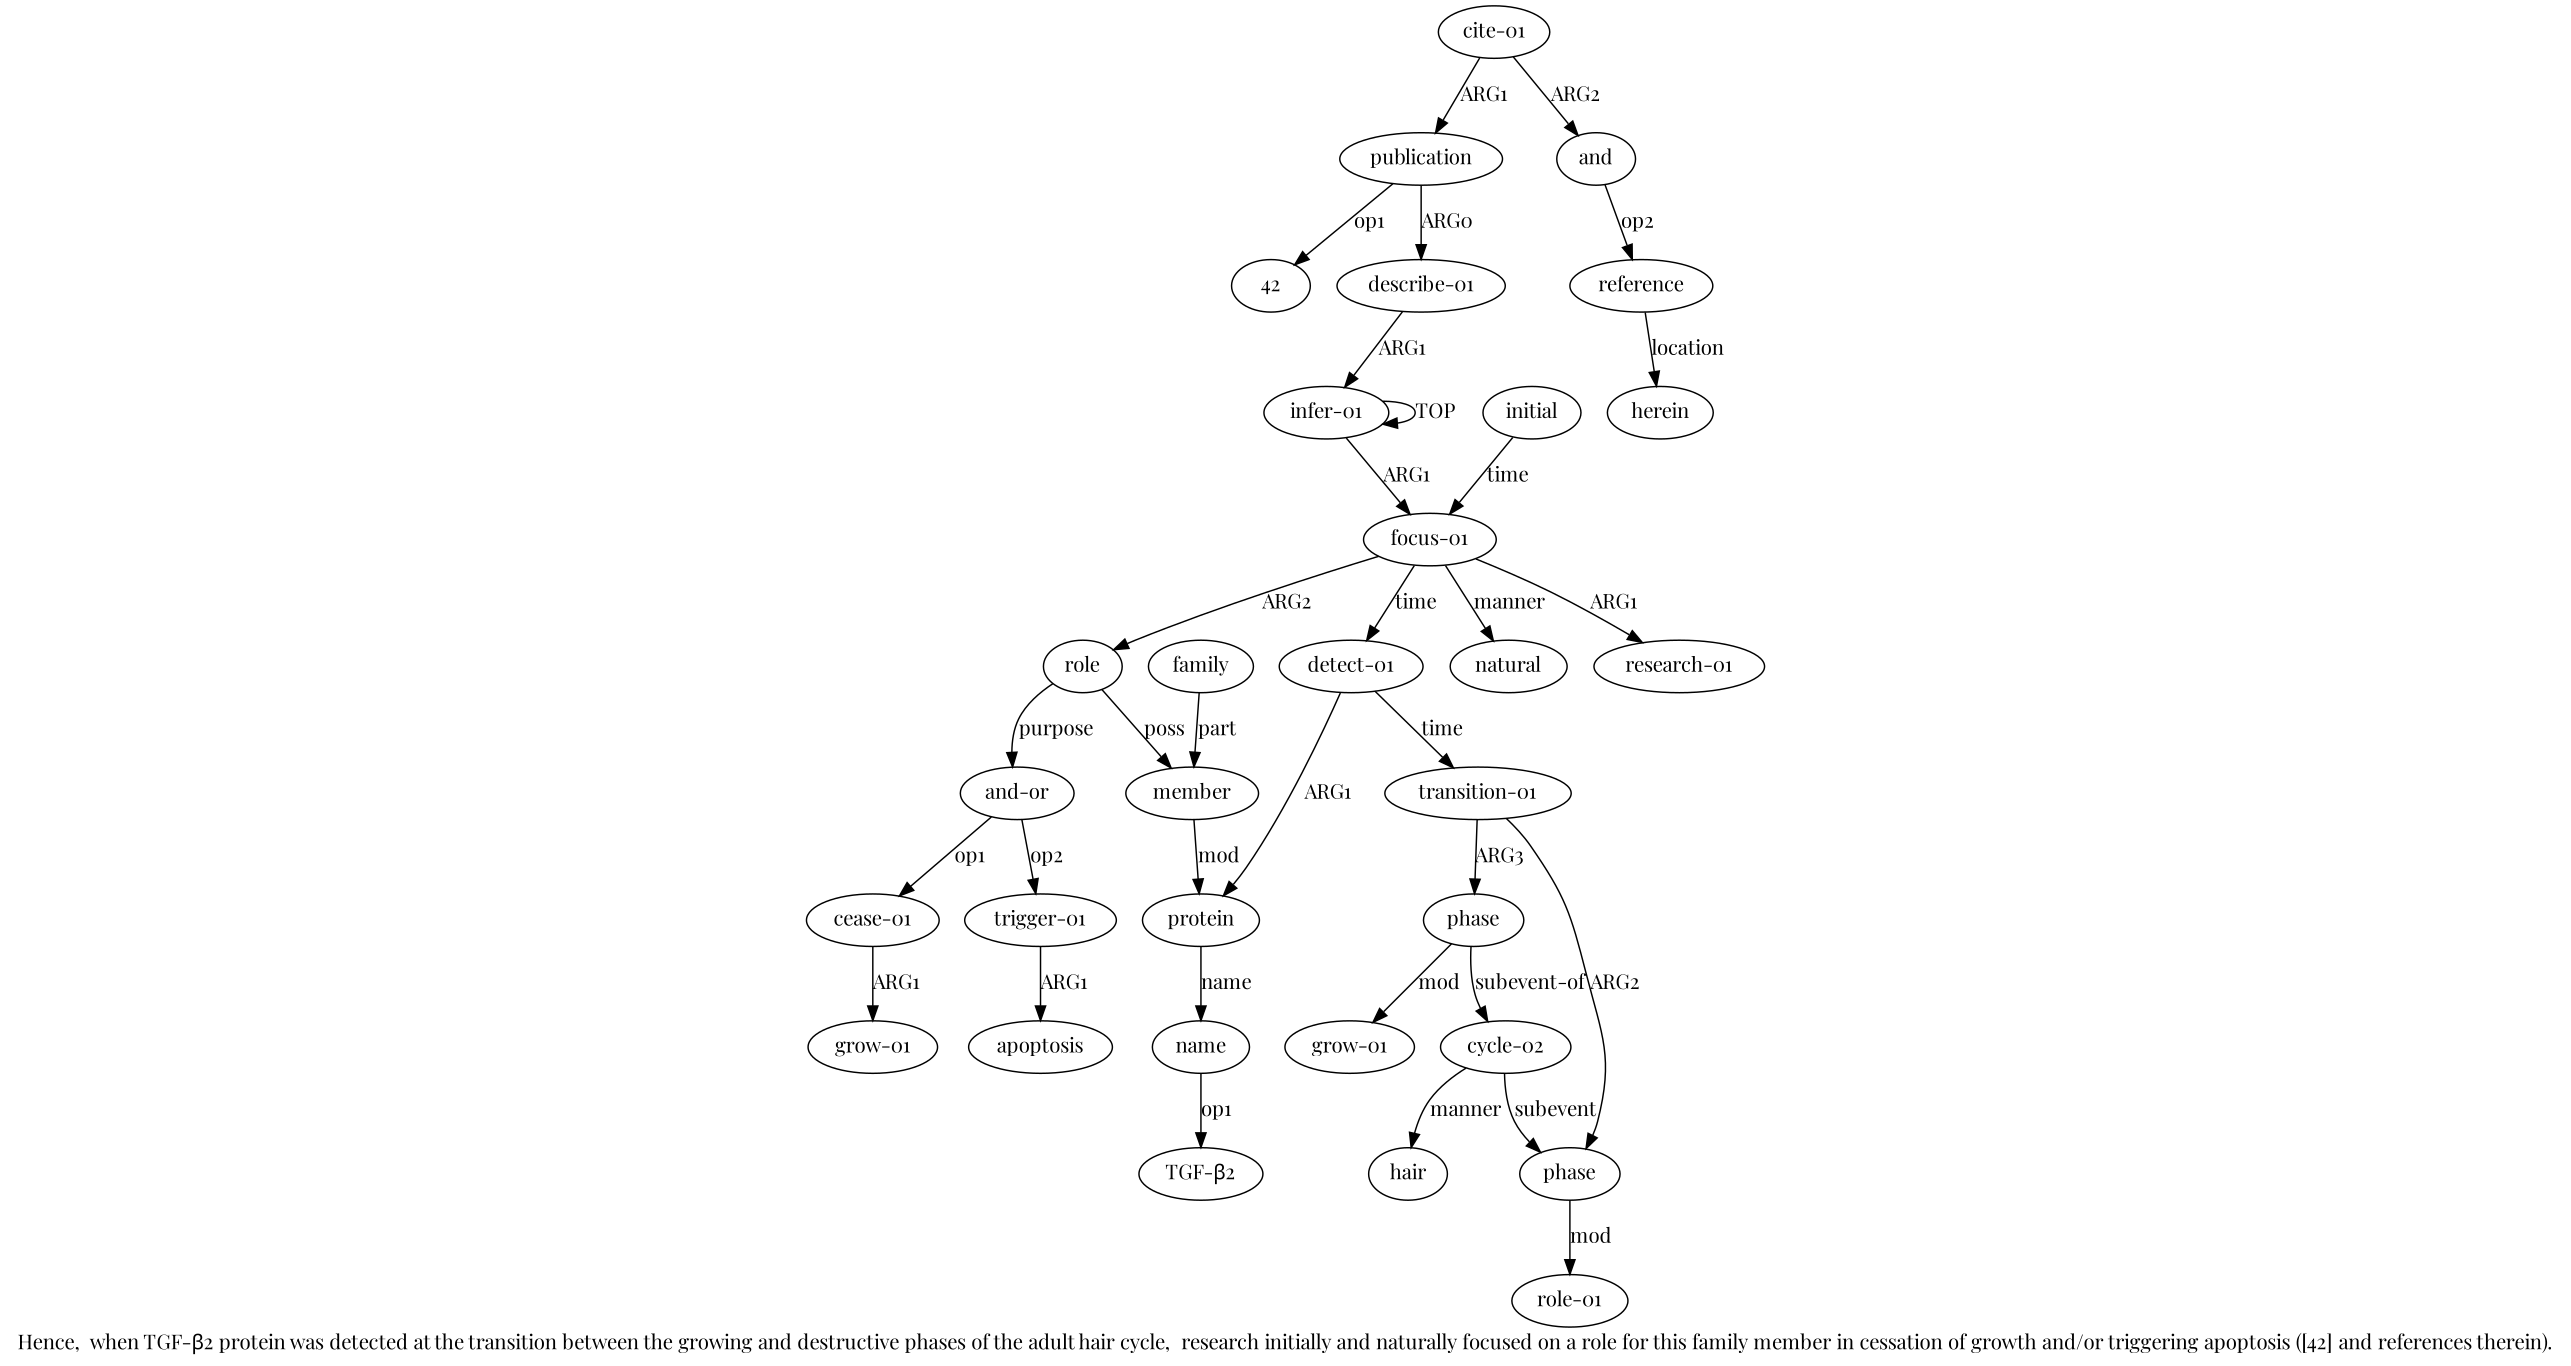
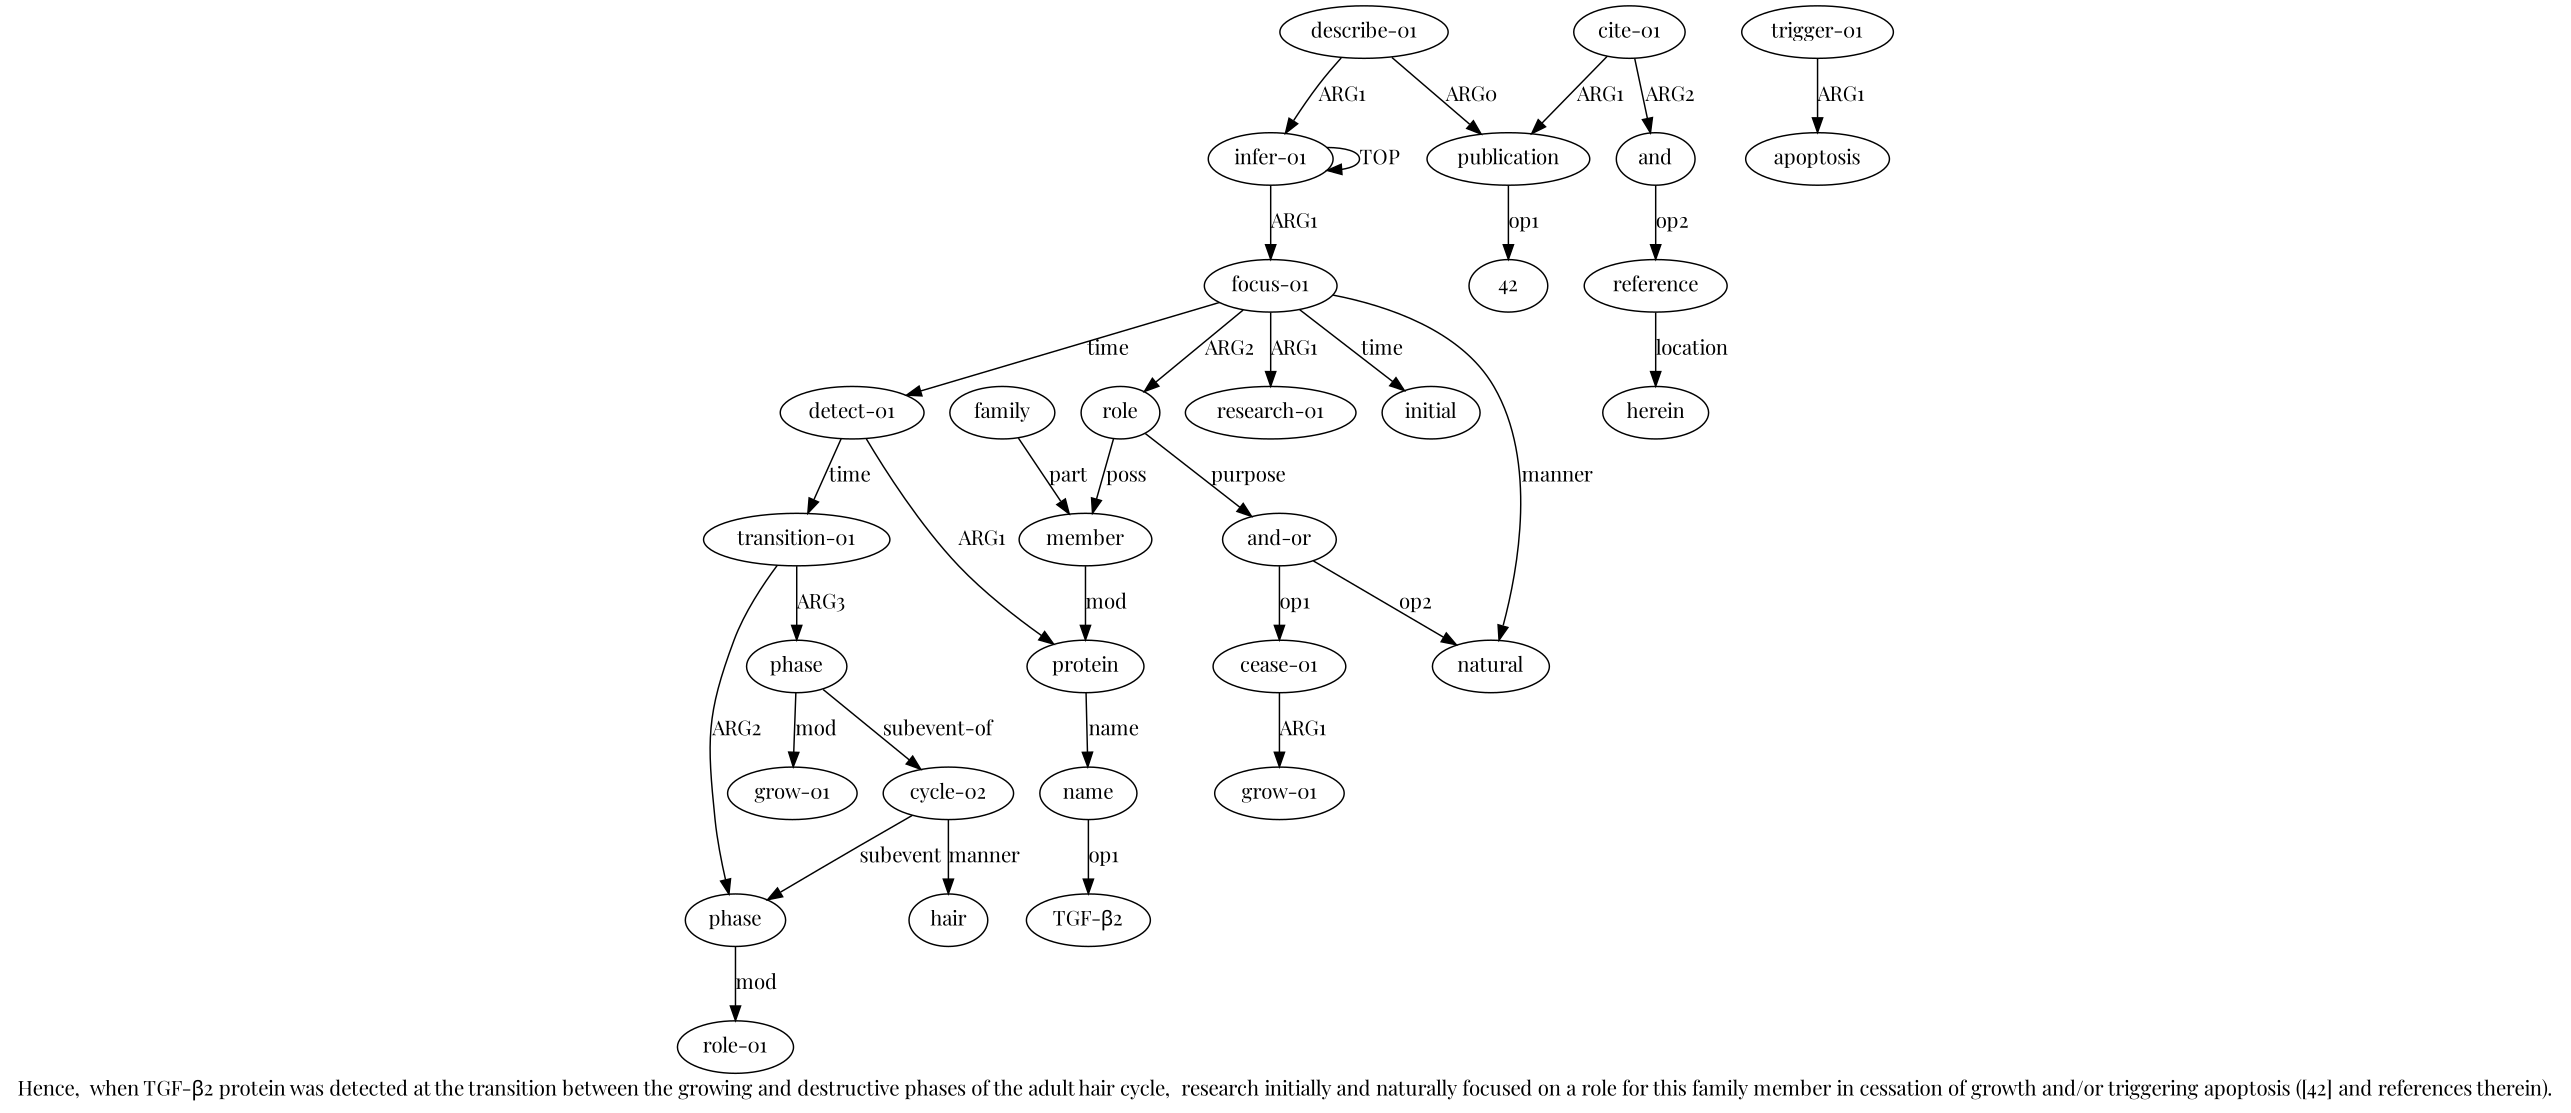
(1421, 215) -> (1431, 91)
(1486, 470) -> (1346, 346)
(1027, 849) -> (1378, 599)
